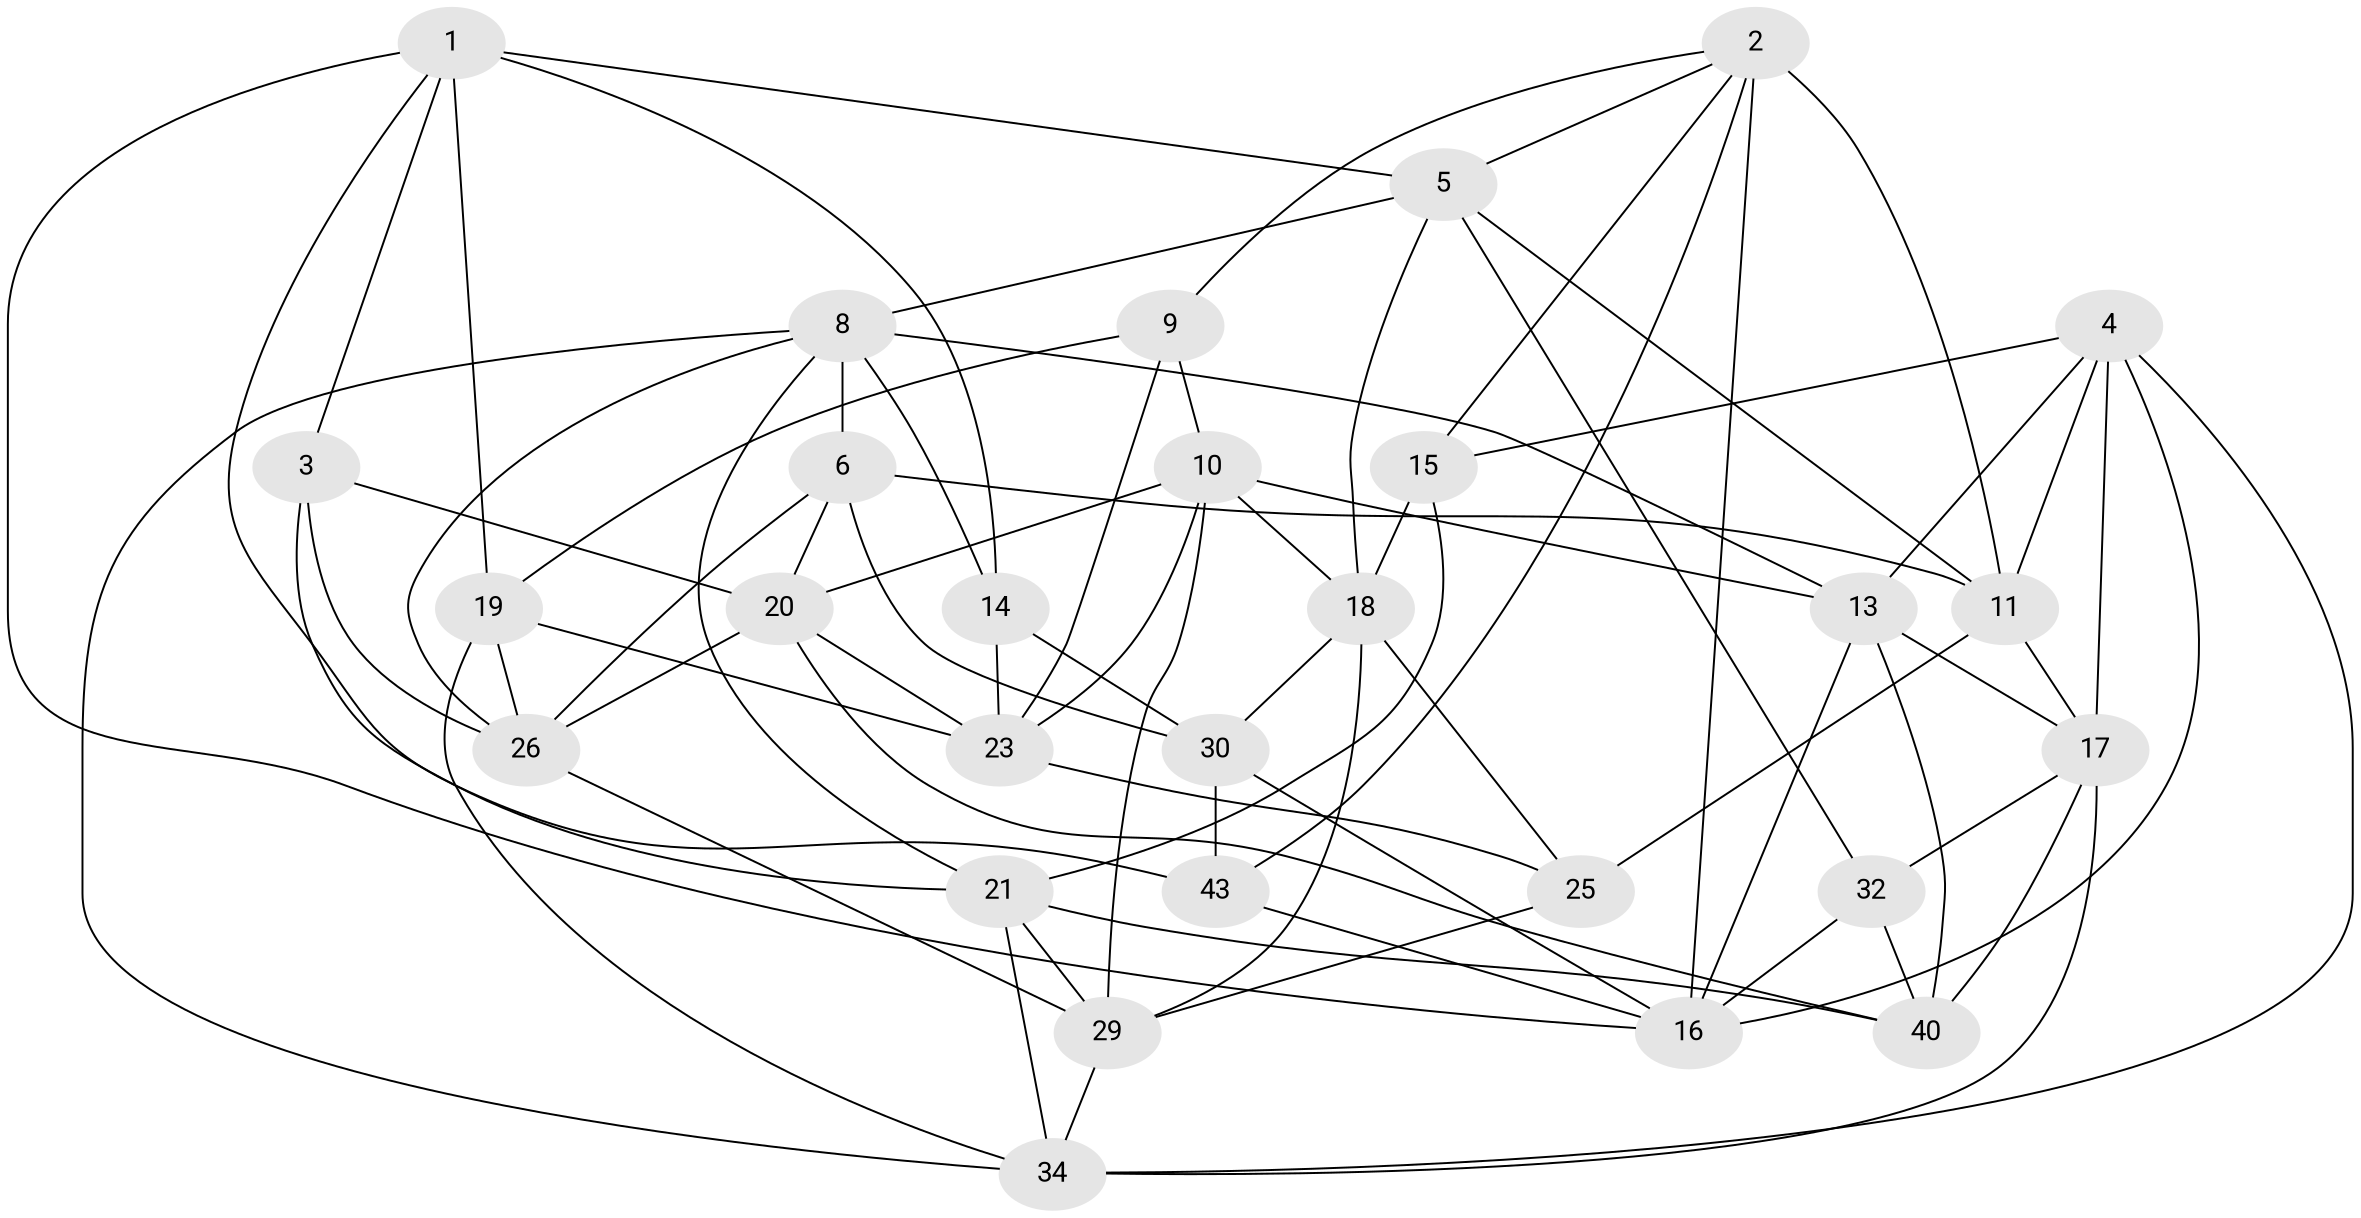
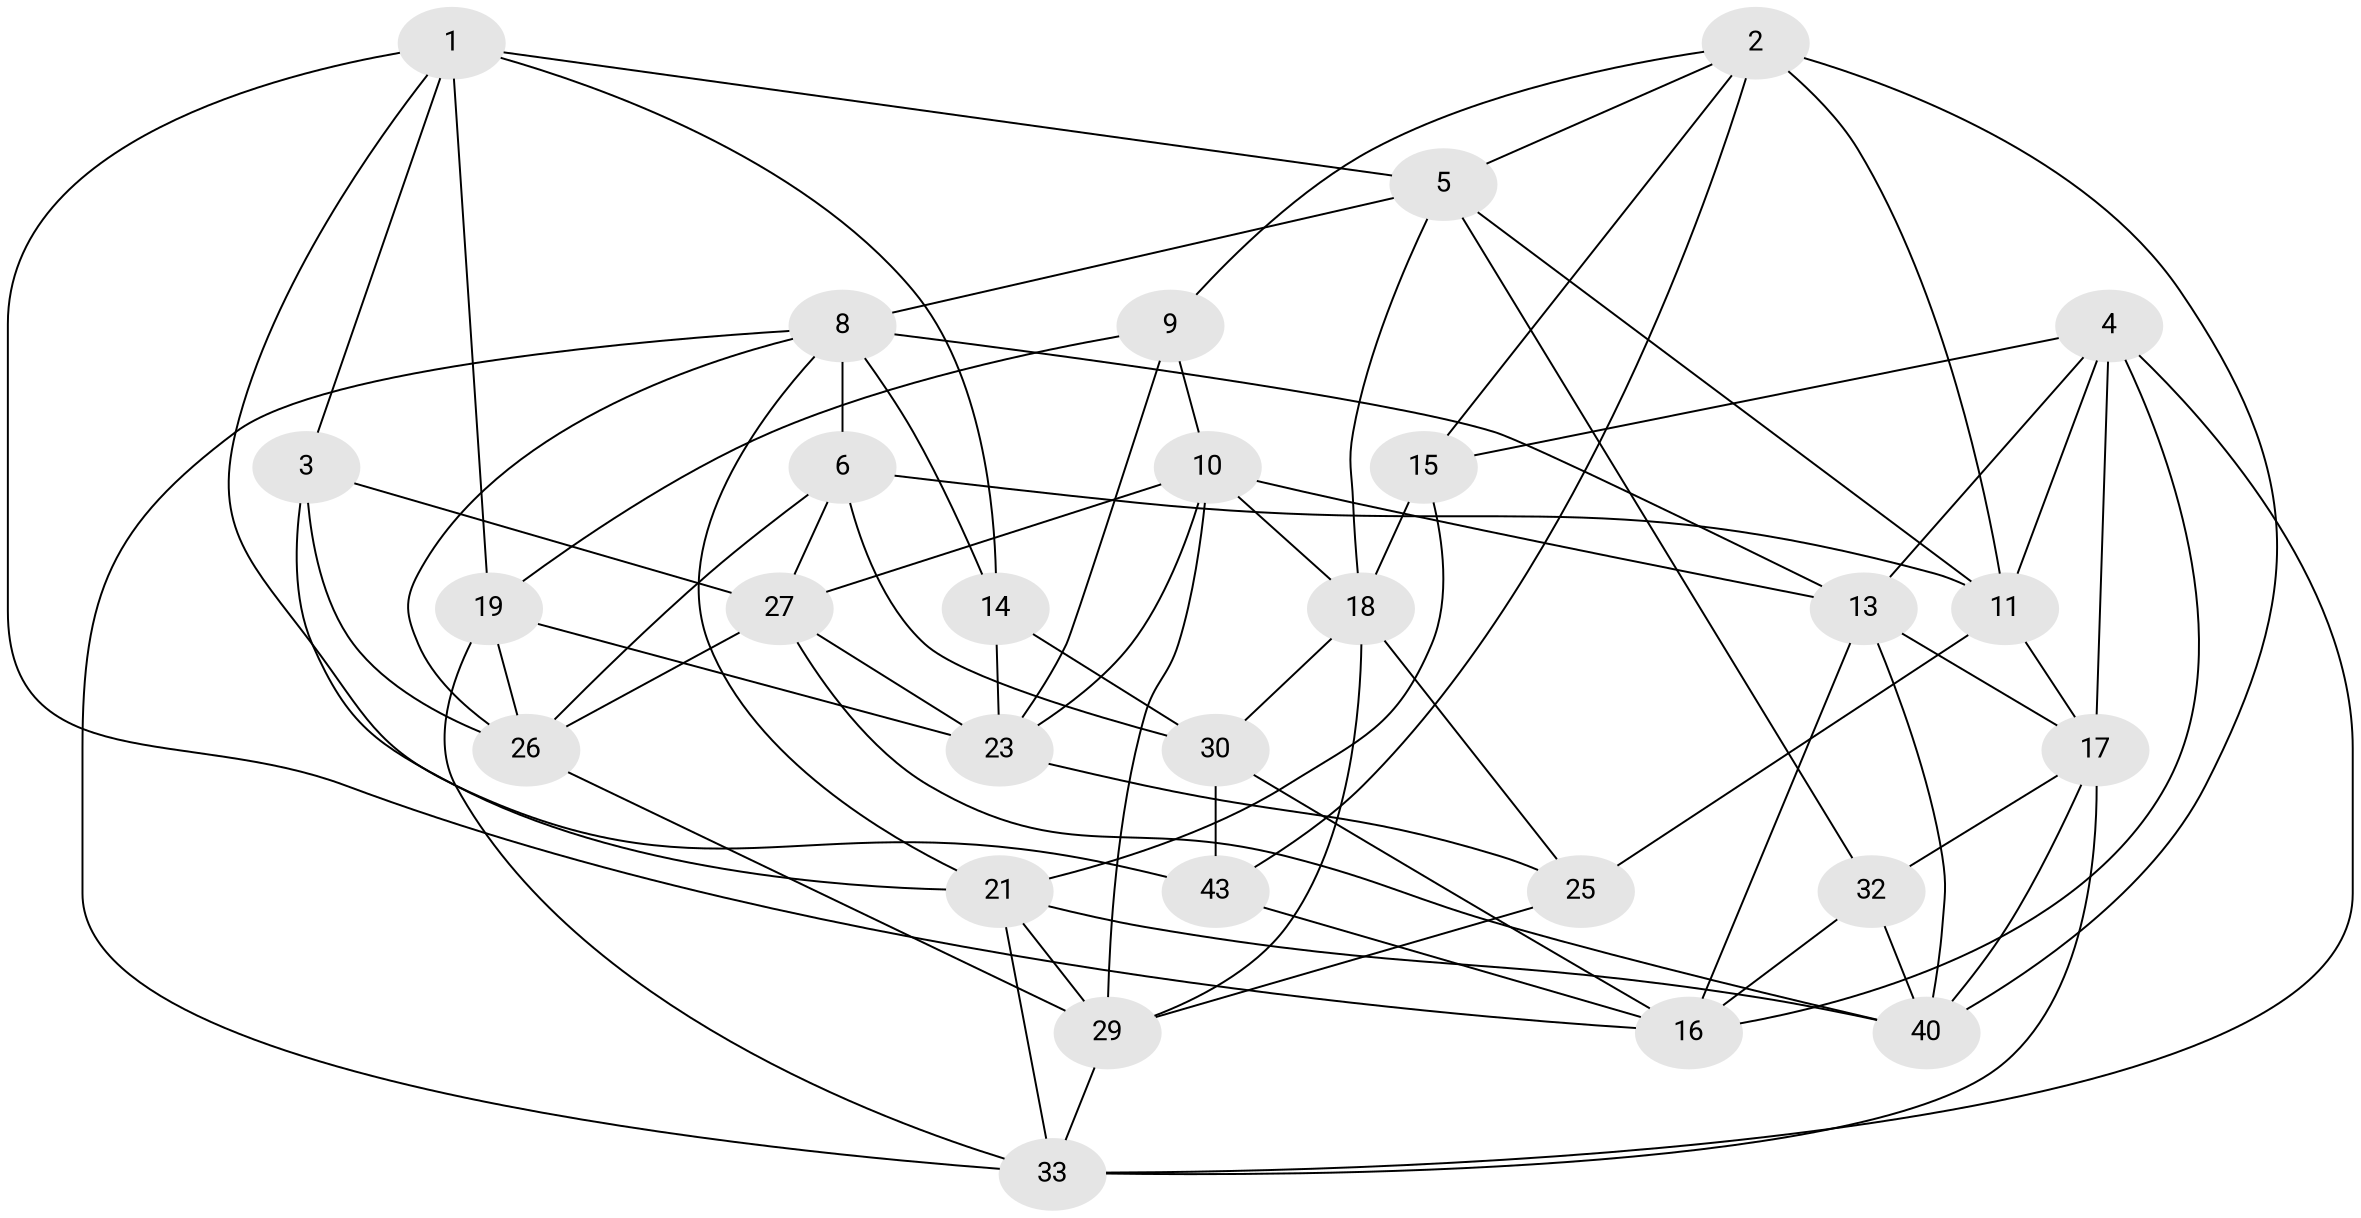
(1724, 515) -> (2269, 475)
(780, 609) -> (780, 609)
(1053, 1174) -> (1053, 1174)
